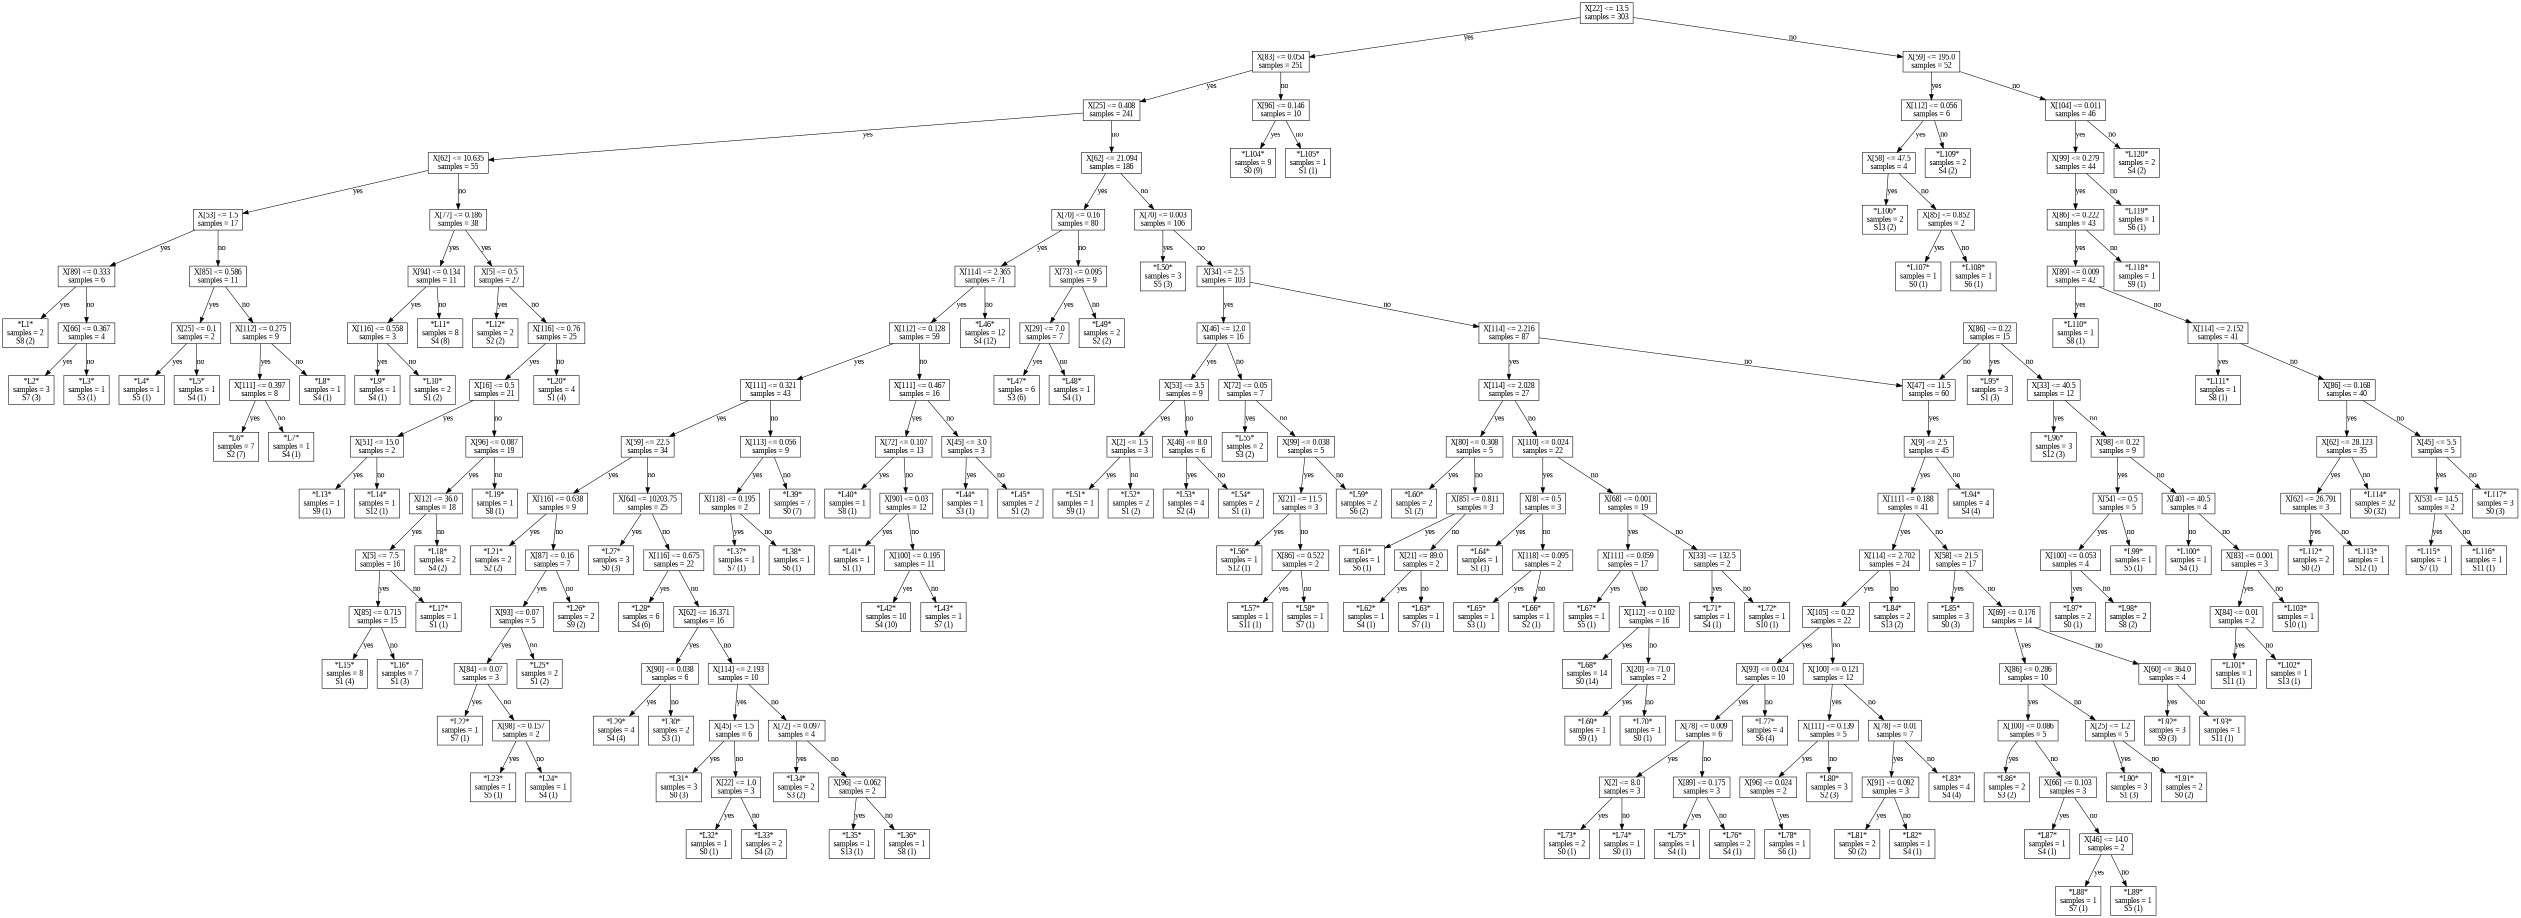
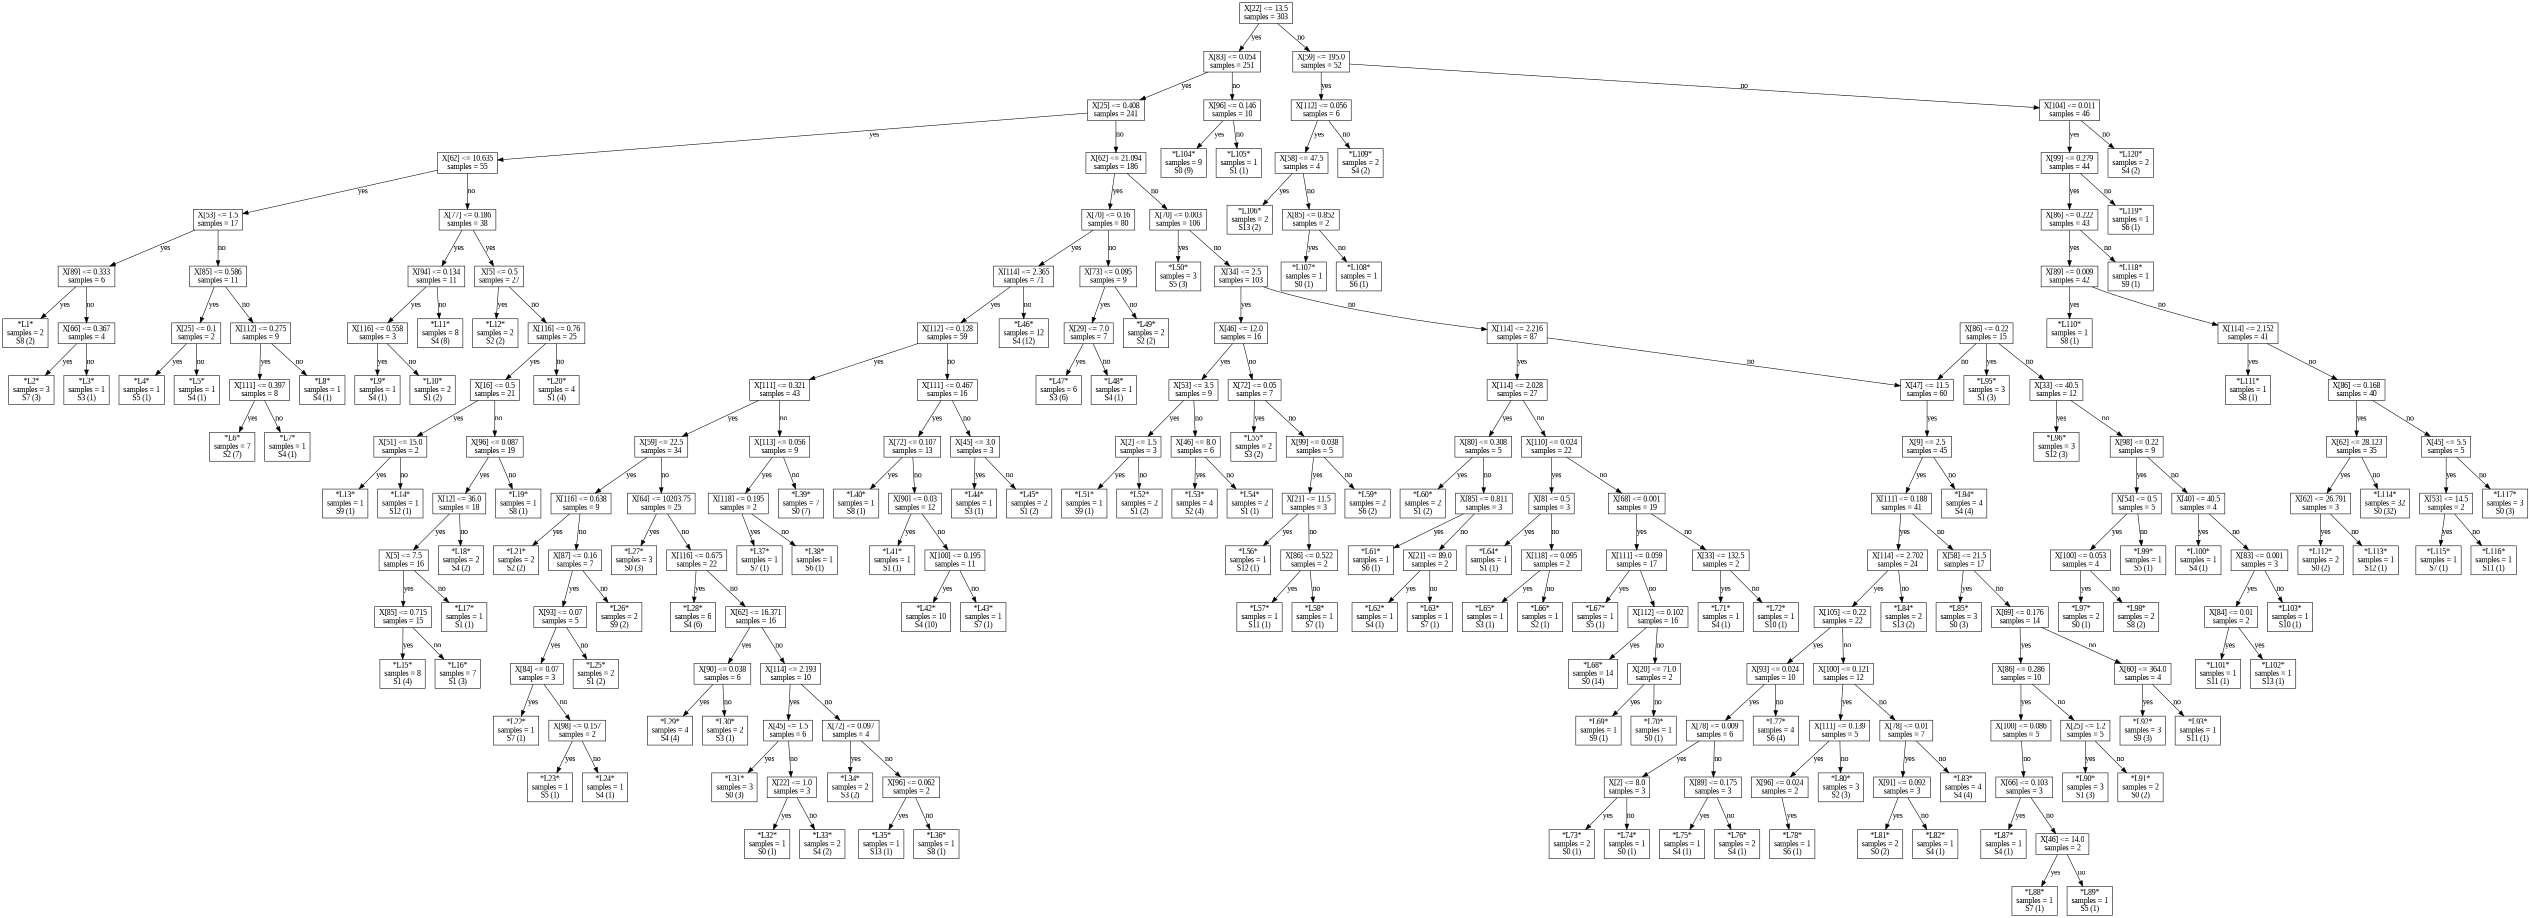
(2192, 532) -> (2204, 532)
(2269, 645) -> (2260, 645)
(2007, 787) -> none
